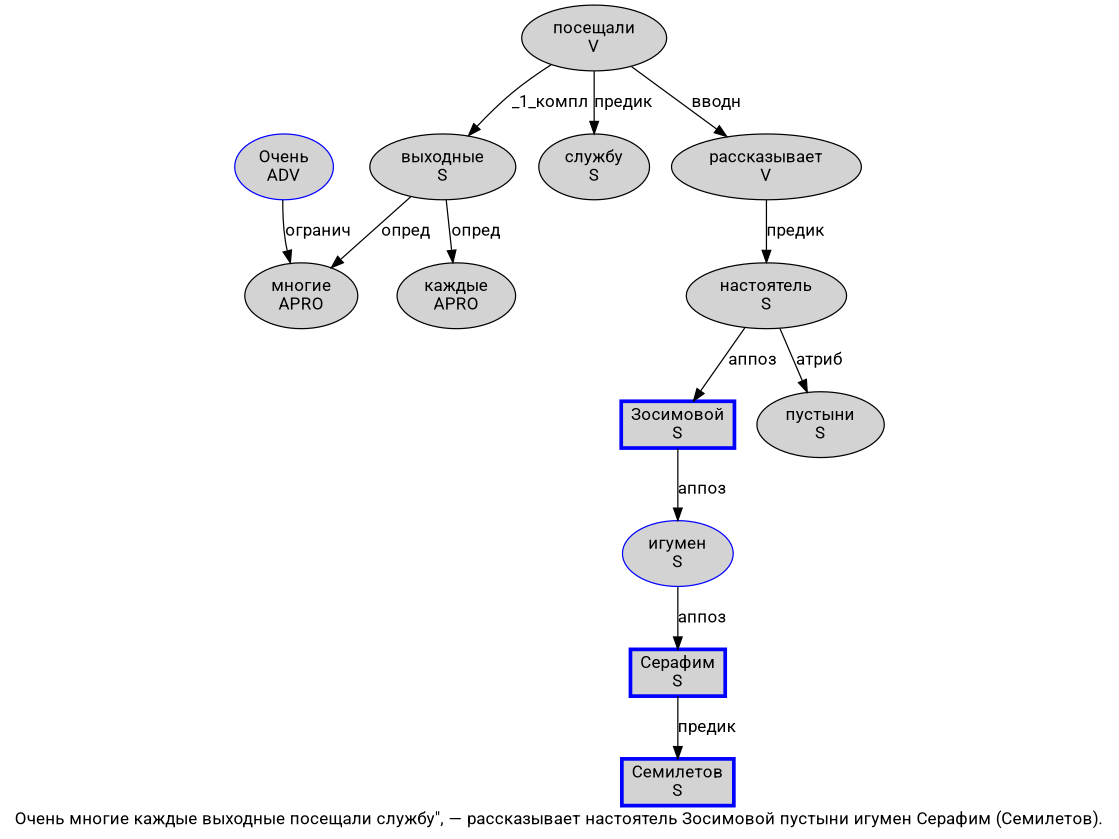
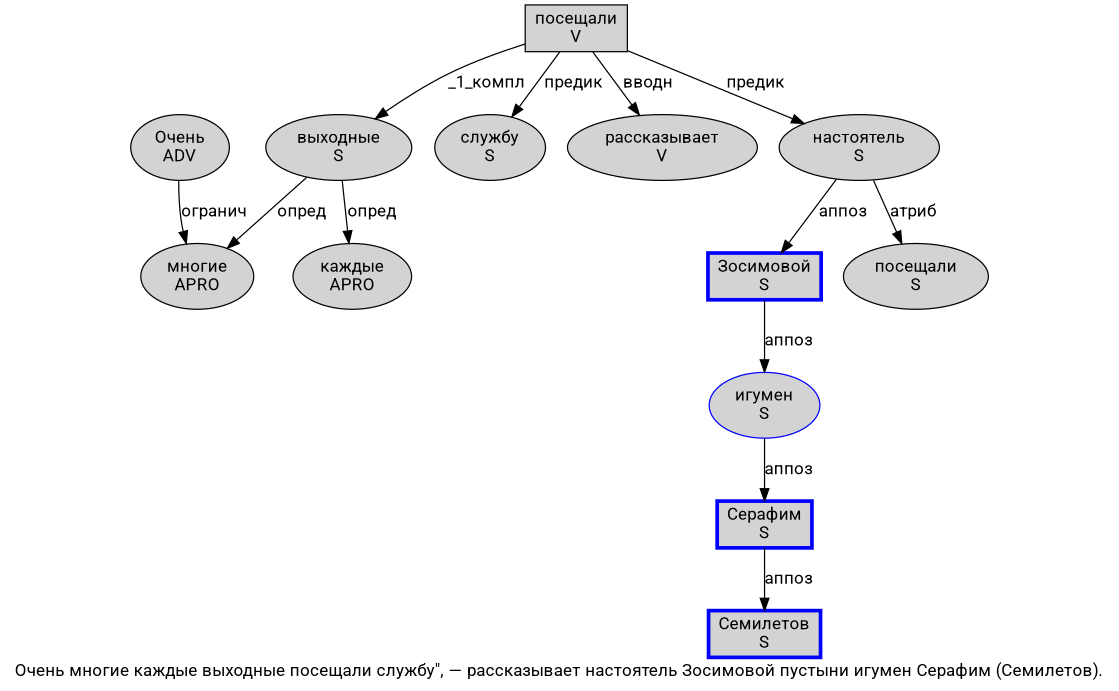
(594, 38) -> (576, 28)
(284, 167) -> (180, 148)
(766, 225) -> (710, 85)
(821, 425) -> (916, 276)
(707, 728) -> (789, 579)
